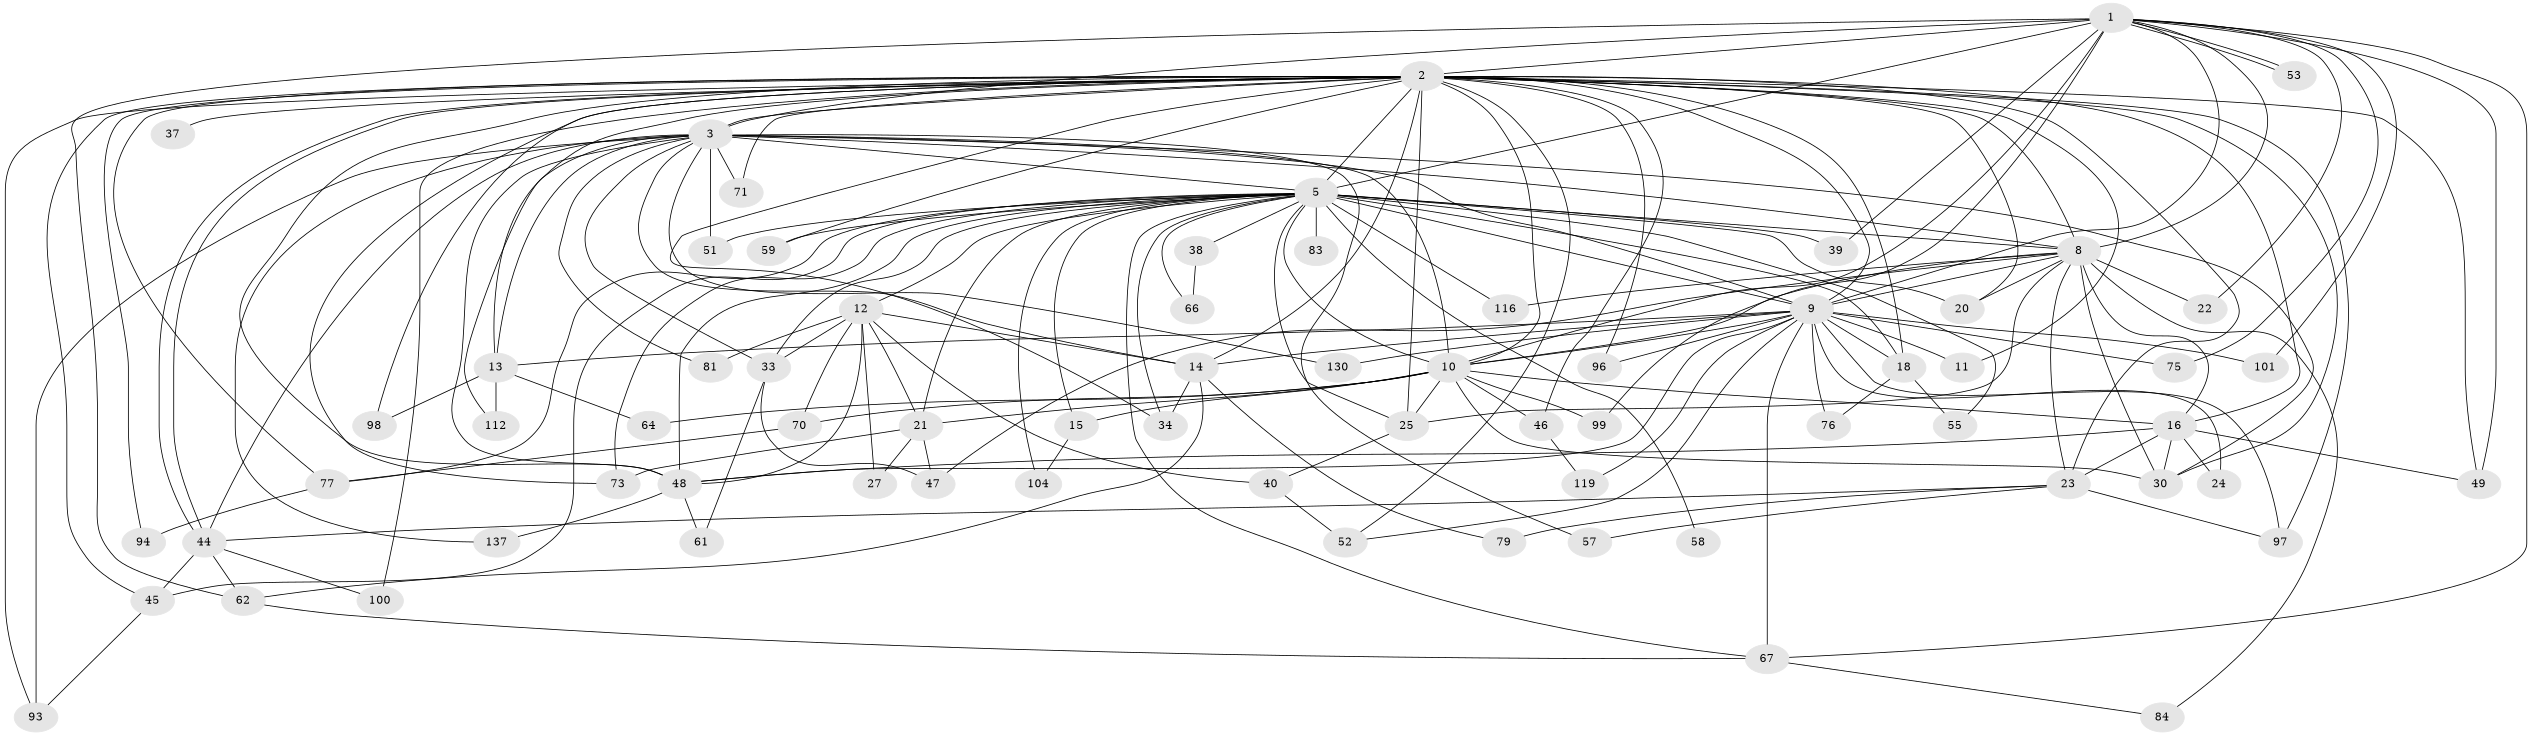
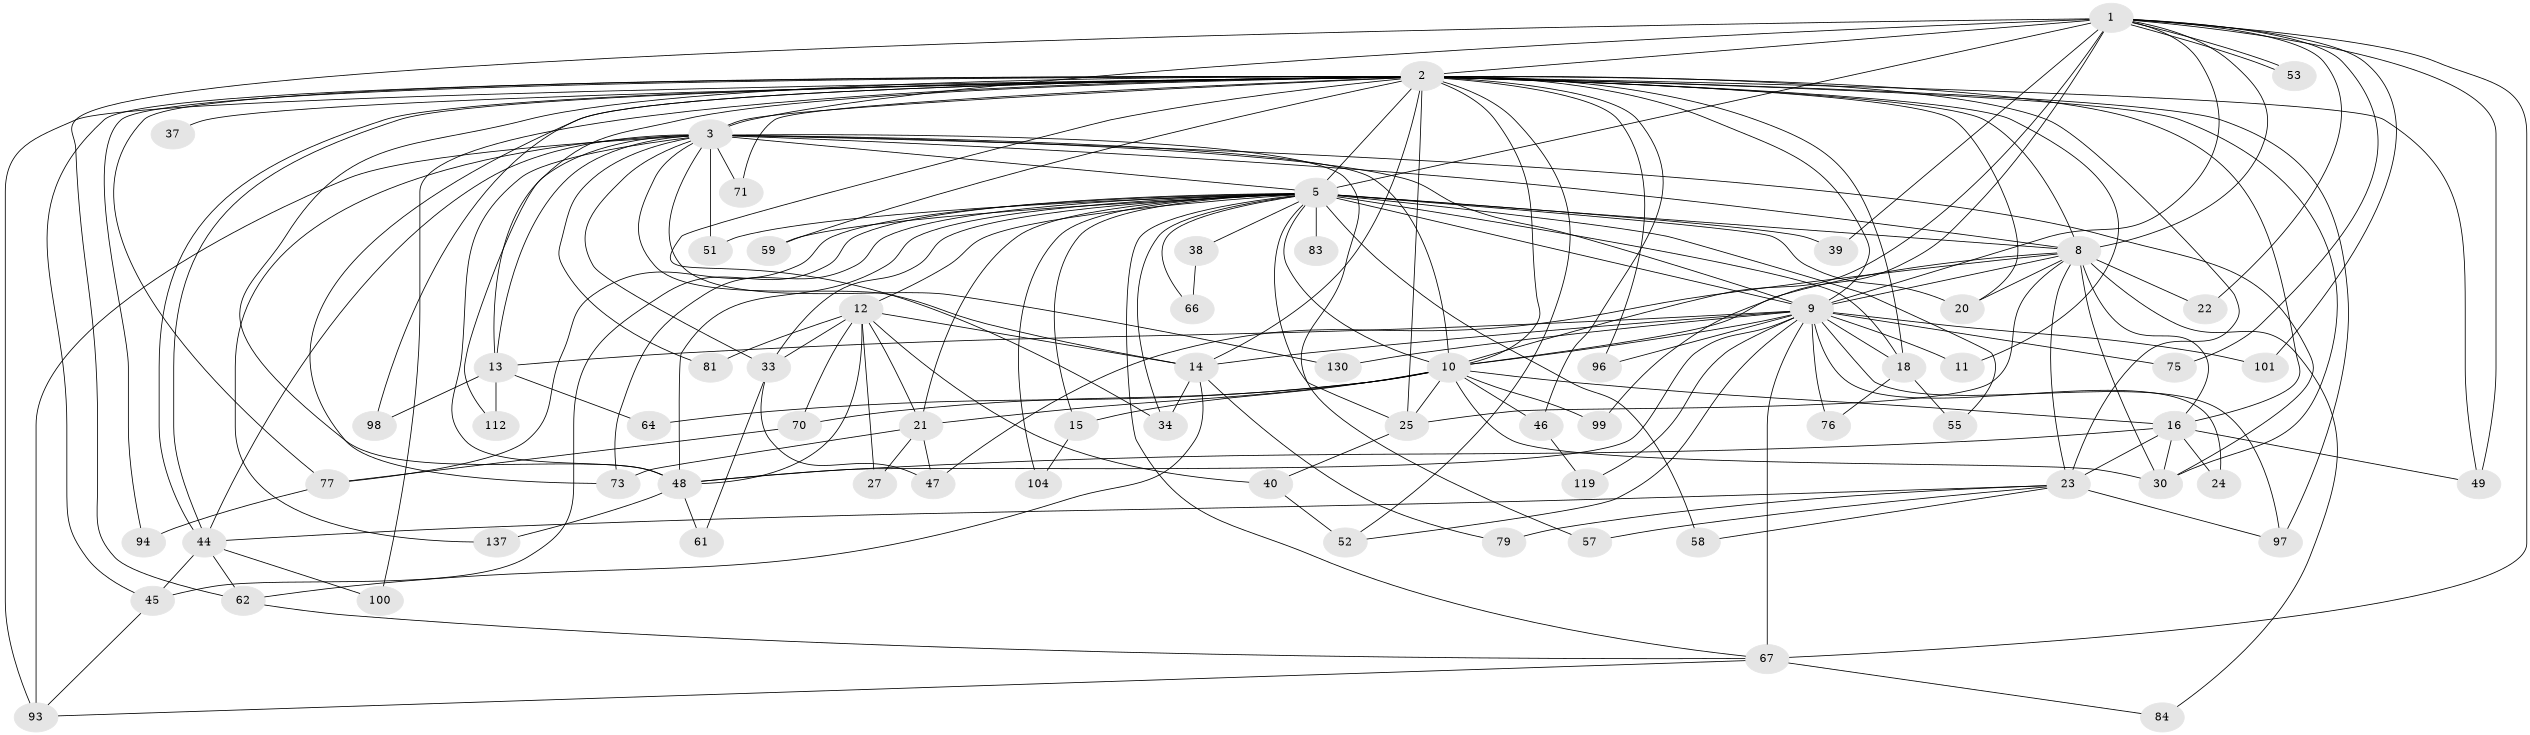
(1506, 309) -> none
none -> (1883, 513)
none -> (902, 688)
